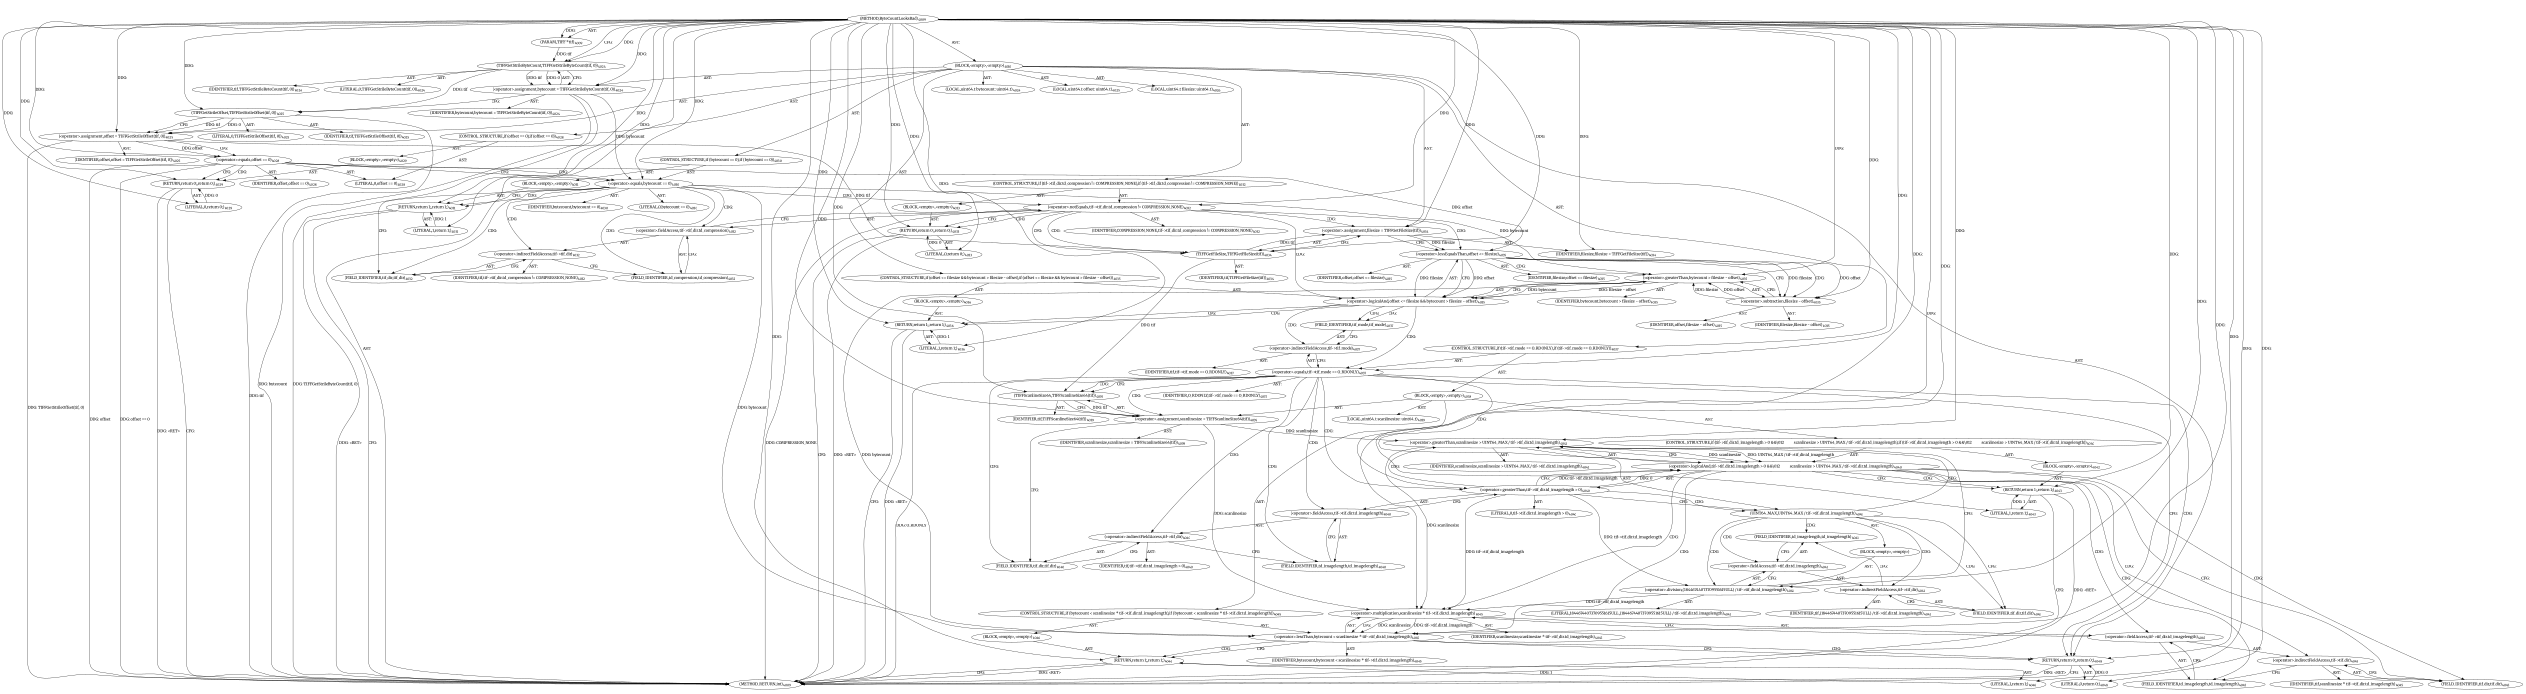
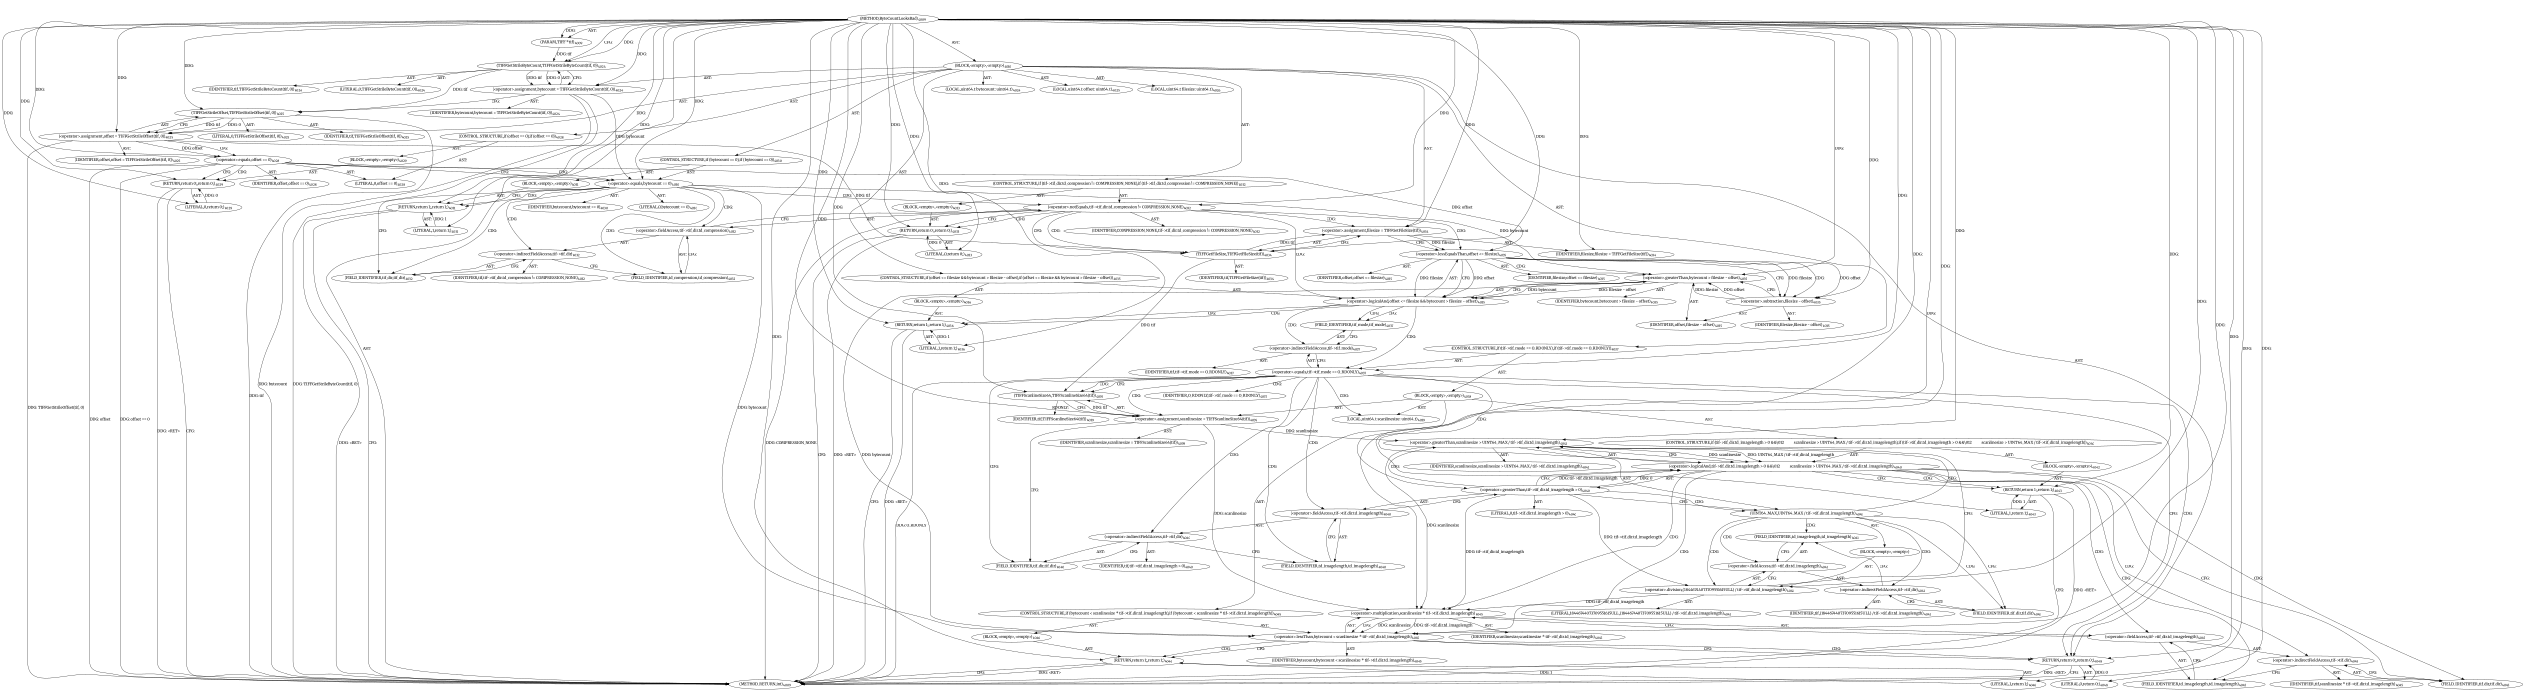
none -> (162, 123)
(1746, 288) -> (1690, 300)
(1278, 384) -> (1278, 384)
(1061, 408) -> (1061, 408)
(1351, 477) -> (1339, 399)
